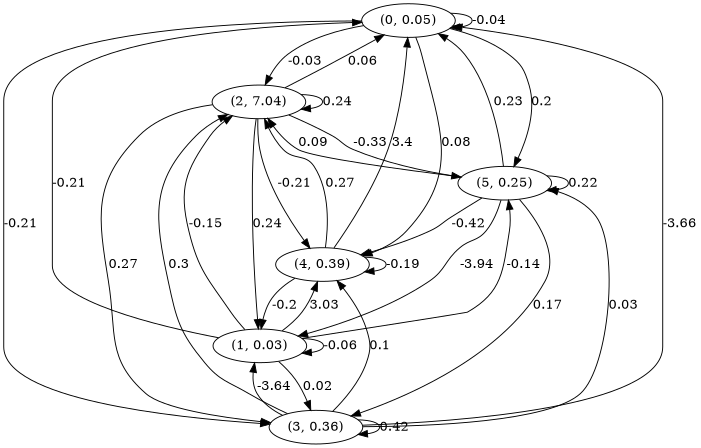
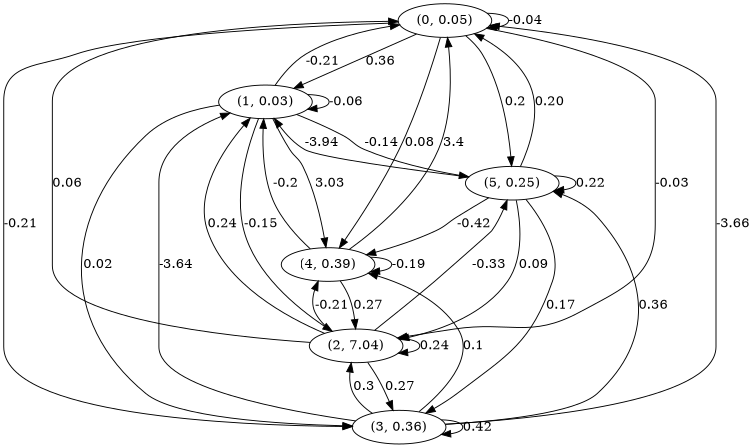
none -> (359, 59)
(508, 102) -> (550, 102)
(623, 305) -> (653, 305)
